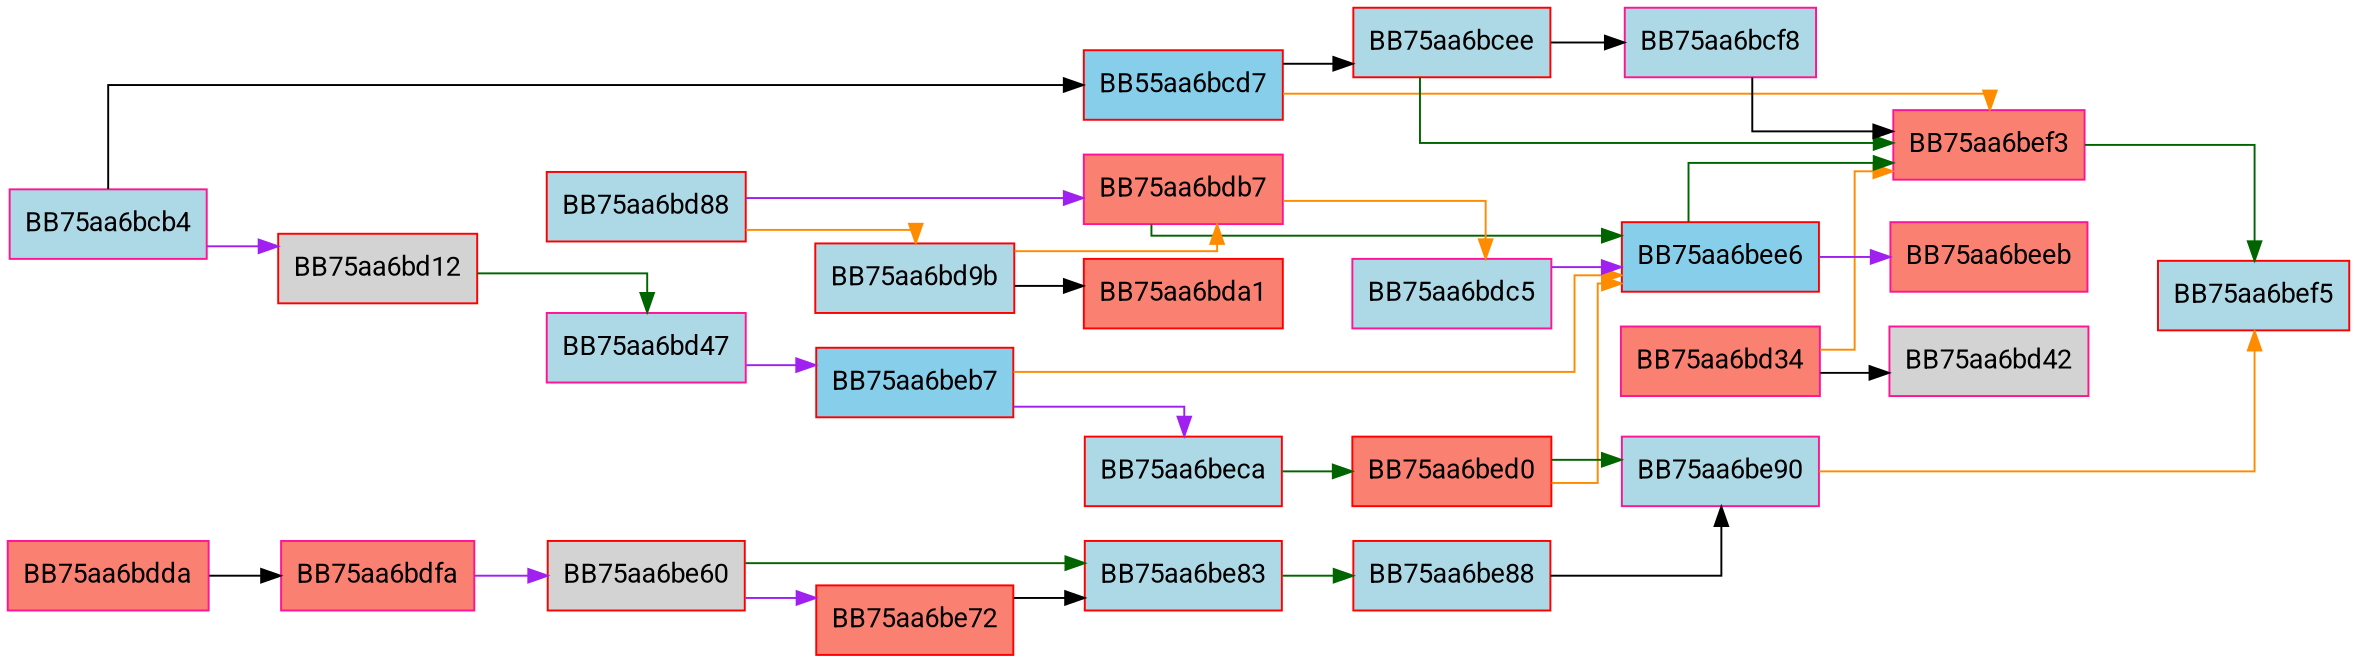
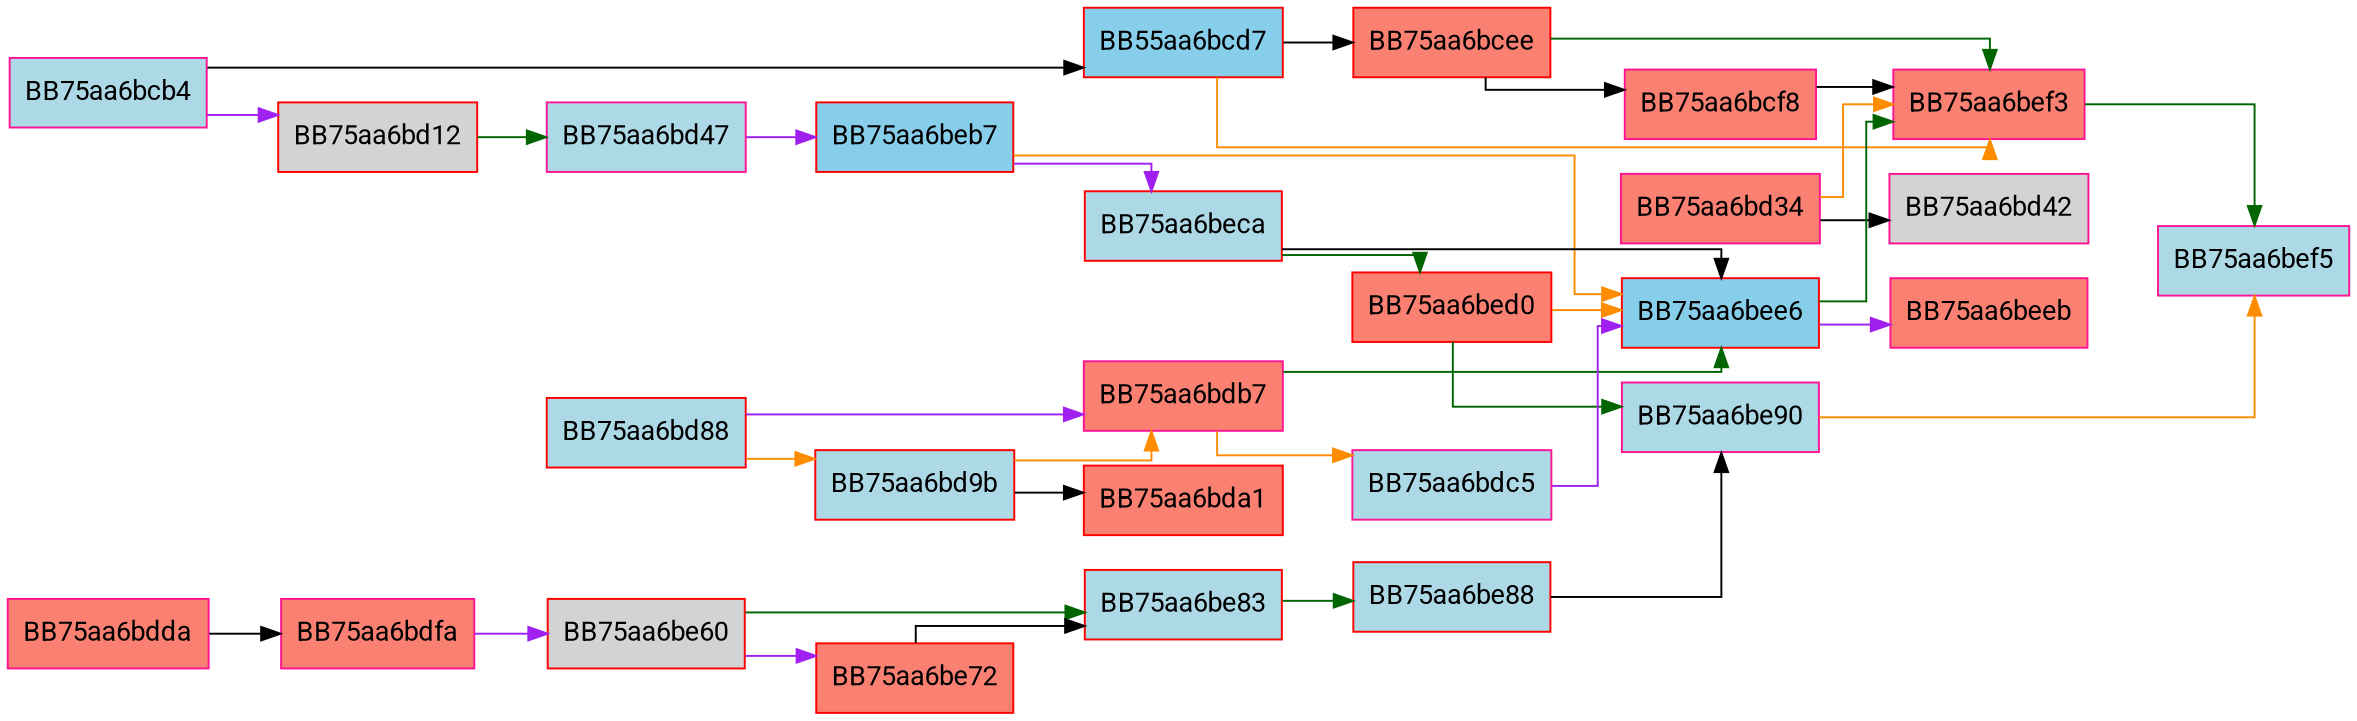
(1452, 43) -> (1452, 43)
(1720, 43) -> (1720, 104)
none -> (1506, 249)
(2254, 296) -> (2254, 261)
